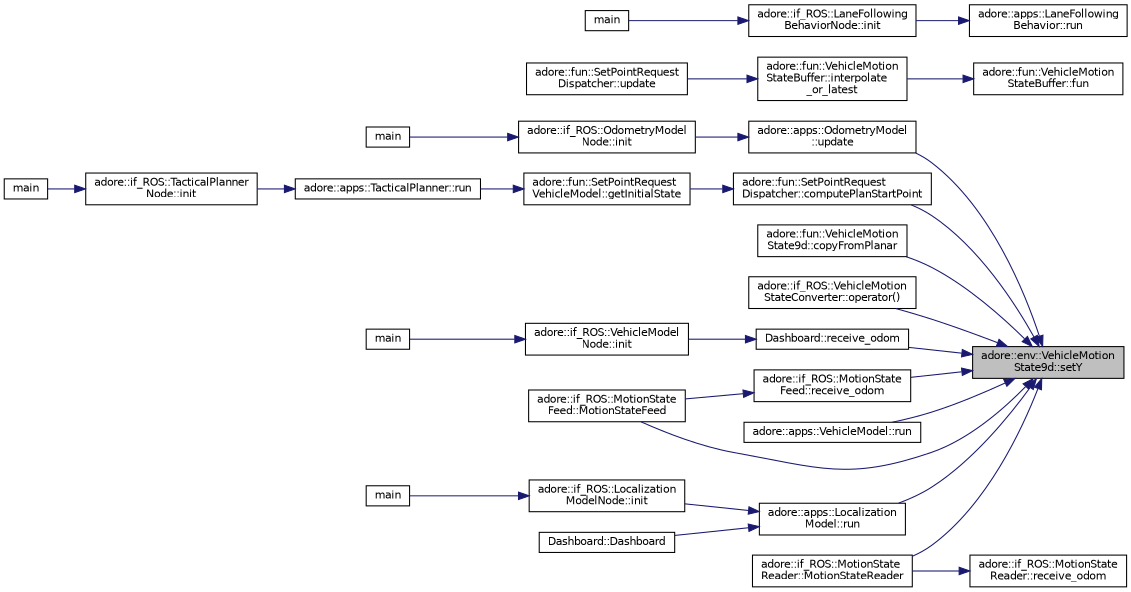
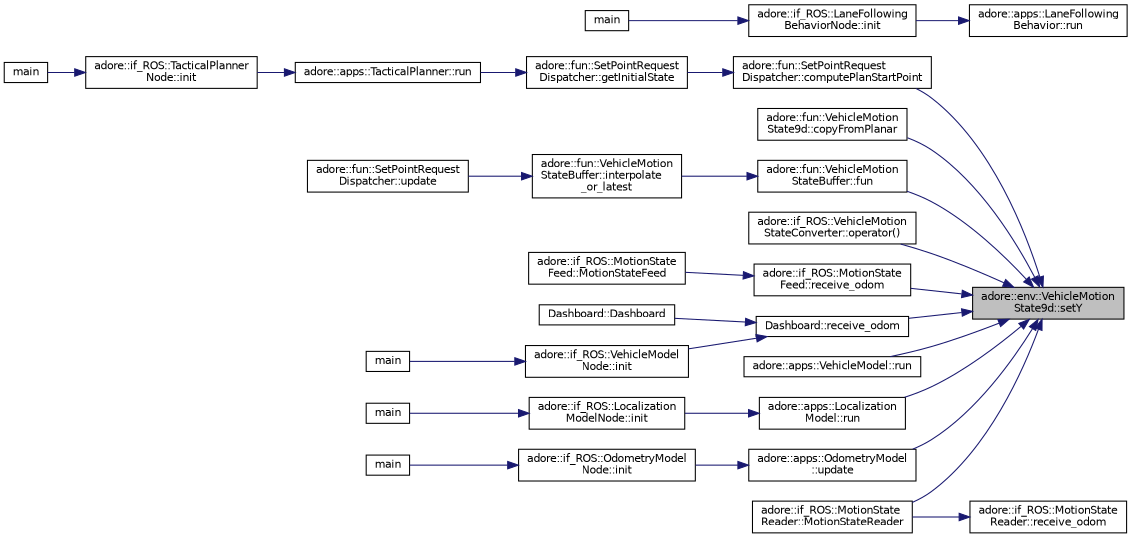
(607, 189) -> (607, 72)
(842, 469) -> (972, 228)
(712, 532) -> (710, 320)
